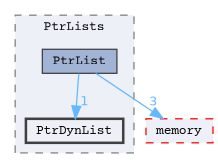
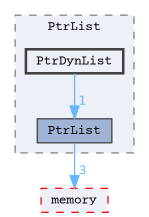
(75, 27) -> (75, 27)
(78, 90) -> (75, 90)
